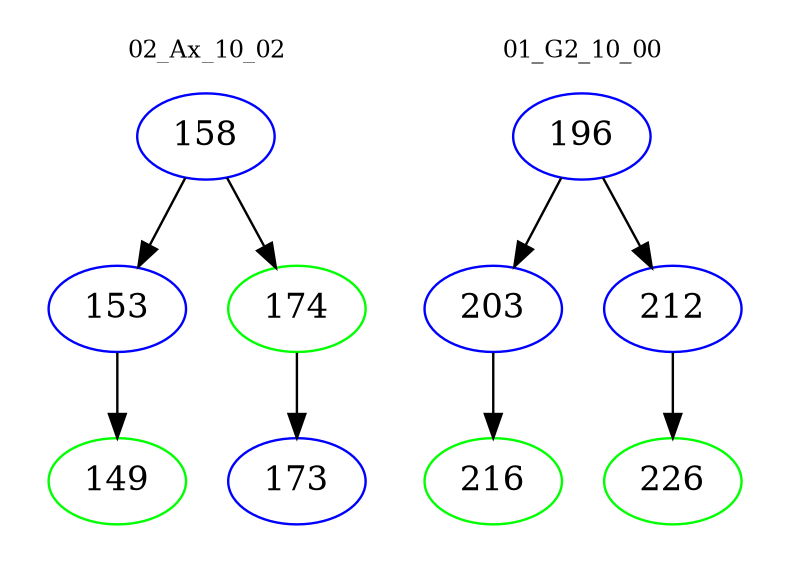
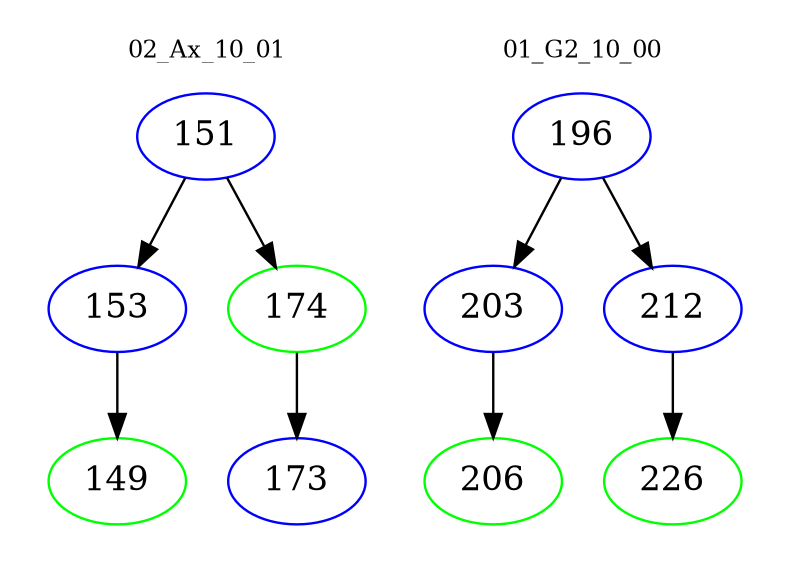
(207, 51) -> (207, 51)
(206, 136) -> (206, 136)
(493, 481) -> (493, 481)
